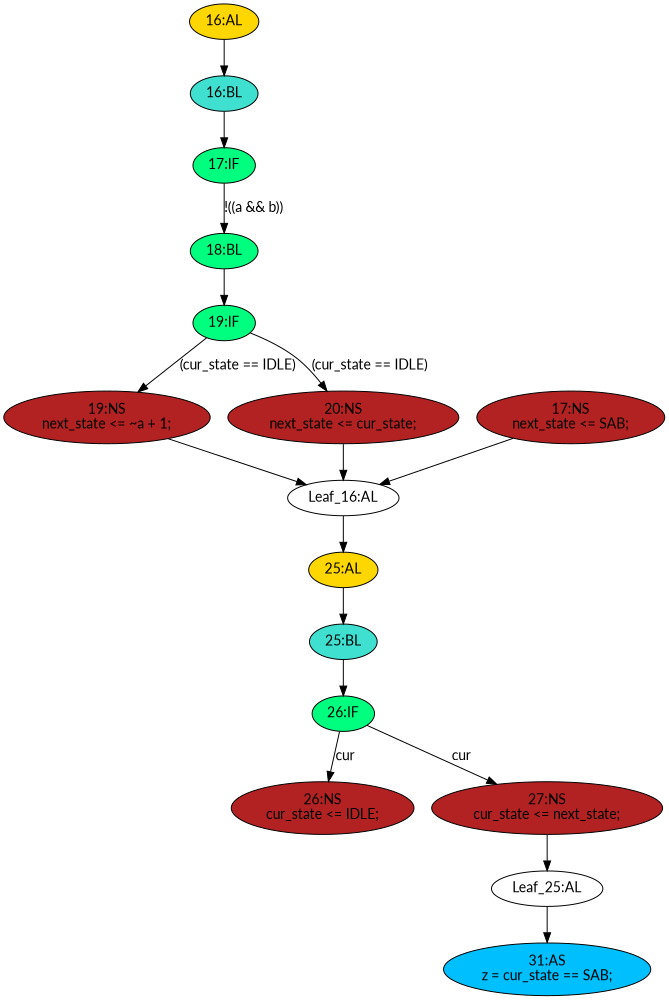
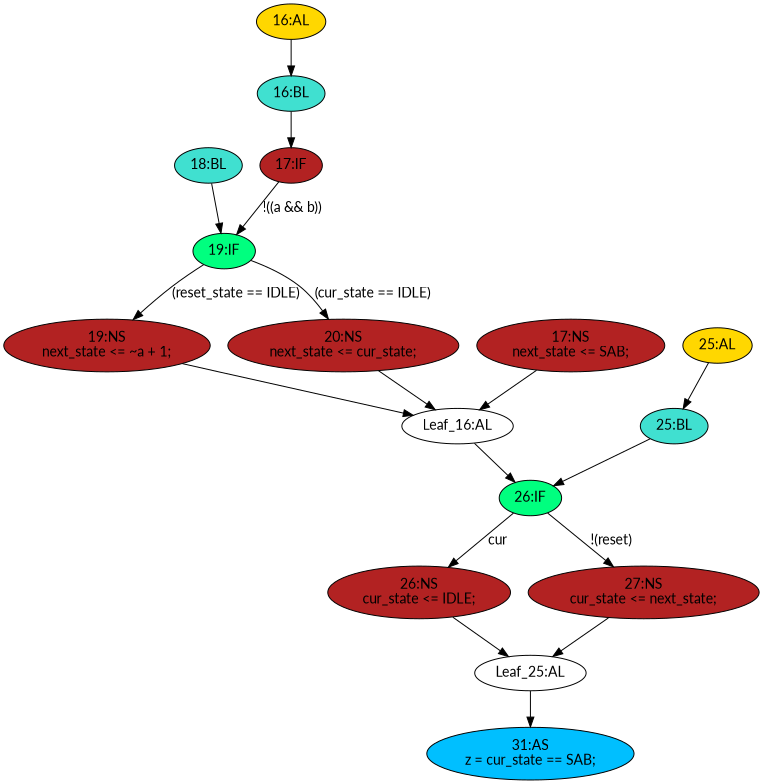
(224, 165) -> (291, 165)
(224, 203) -> (261, 204)
(224, 251) -> (208, 165)
(238, 366) -> (236, 294)
(343, 529) -> (491, 459)
none -> (477, 634)
(461, 756) -> (612, 541)
